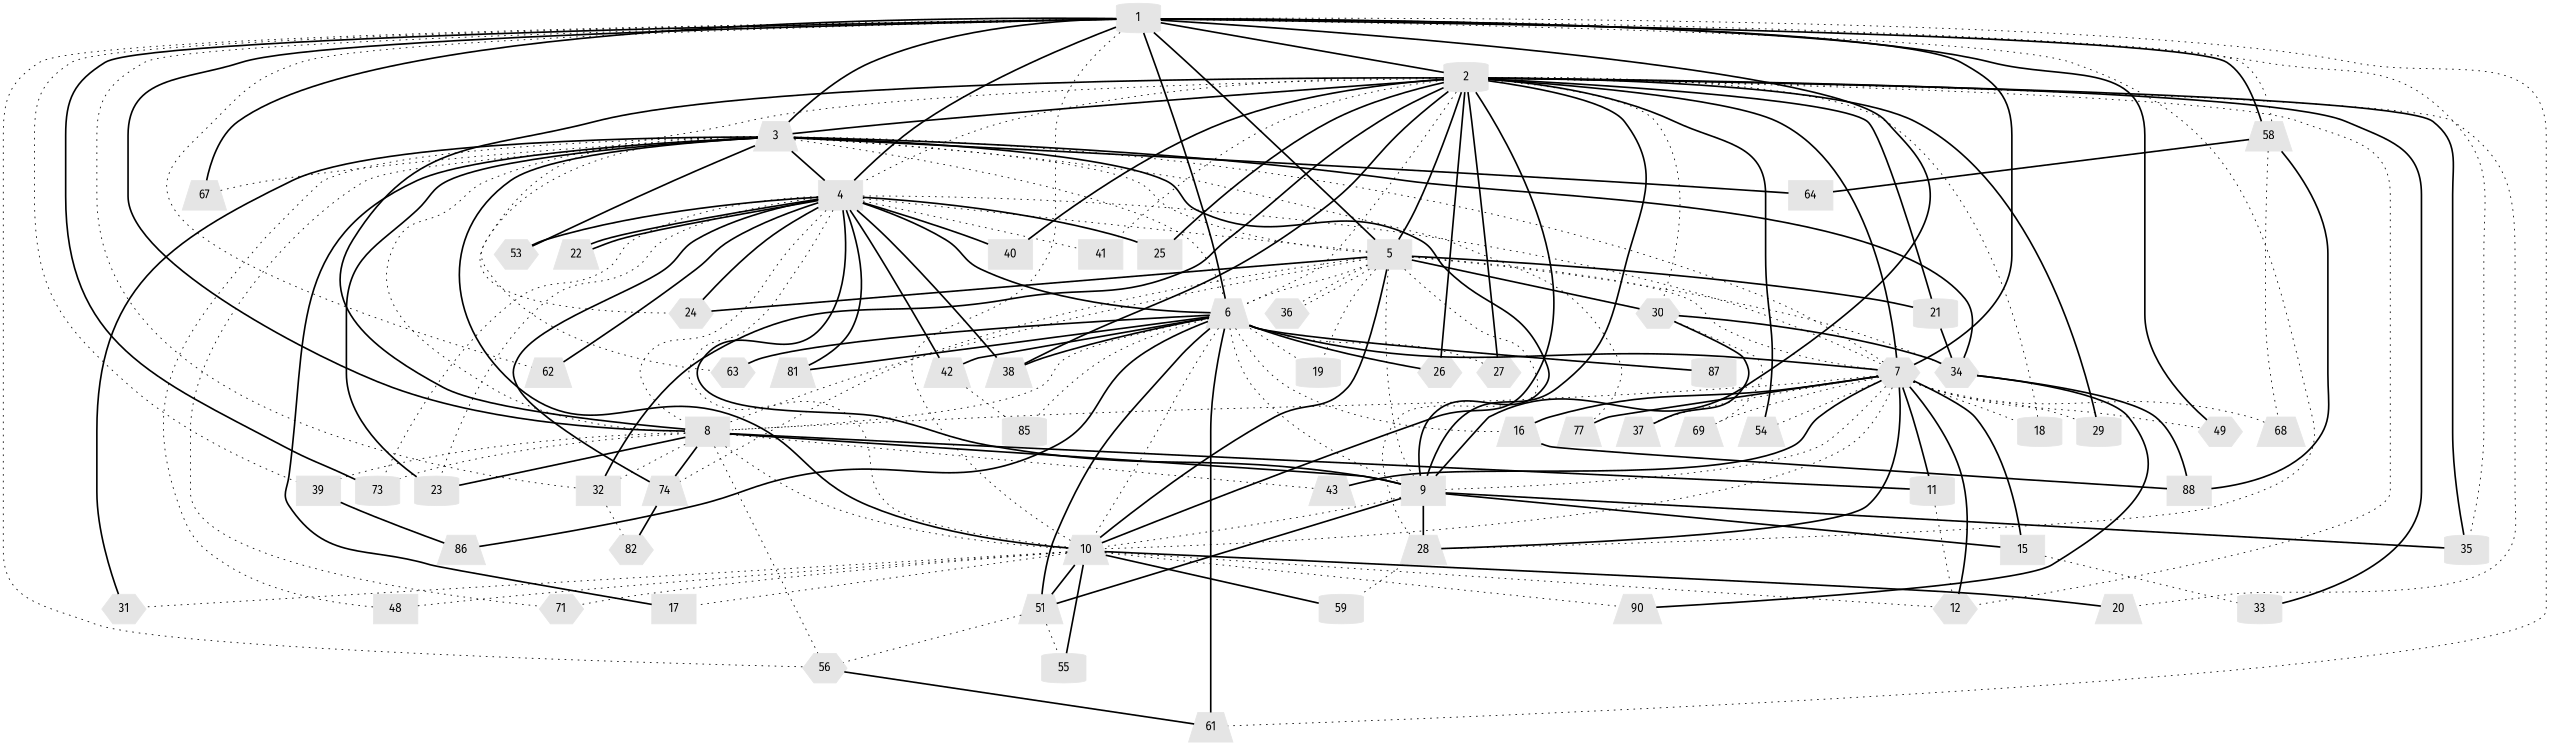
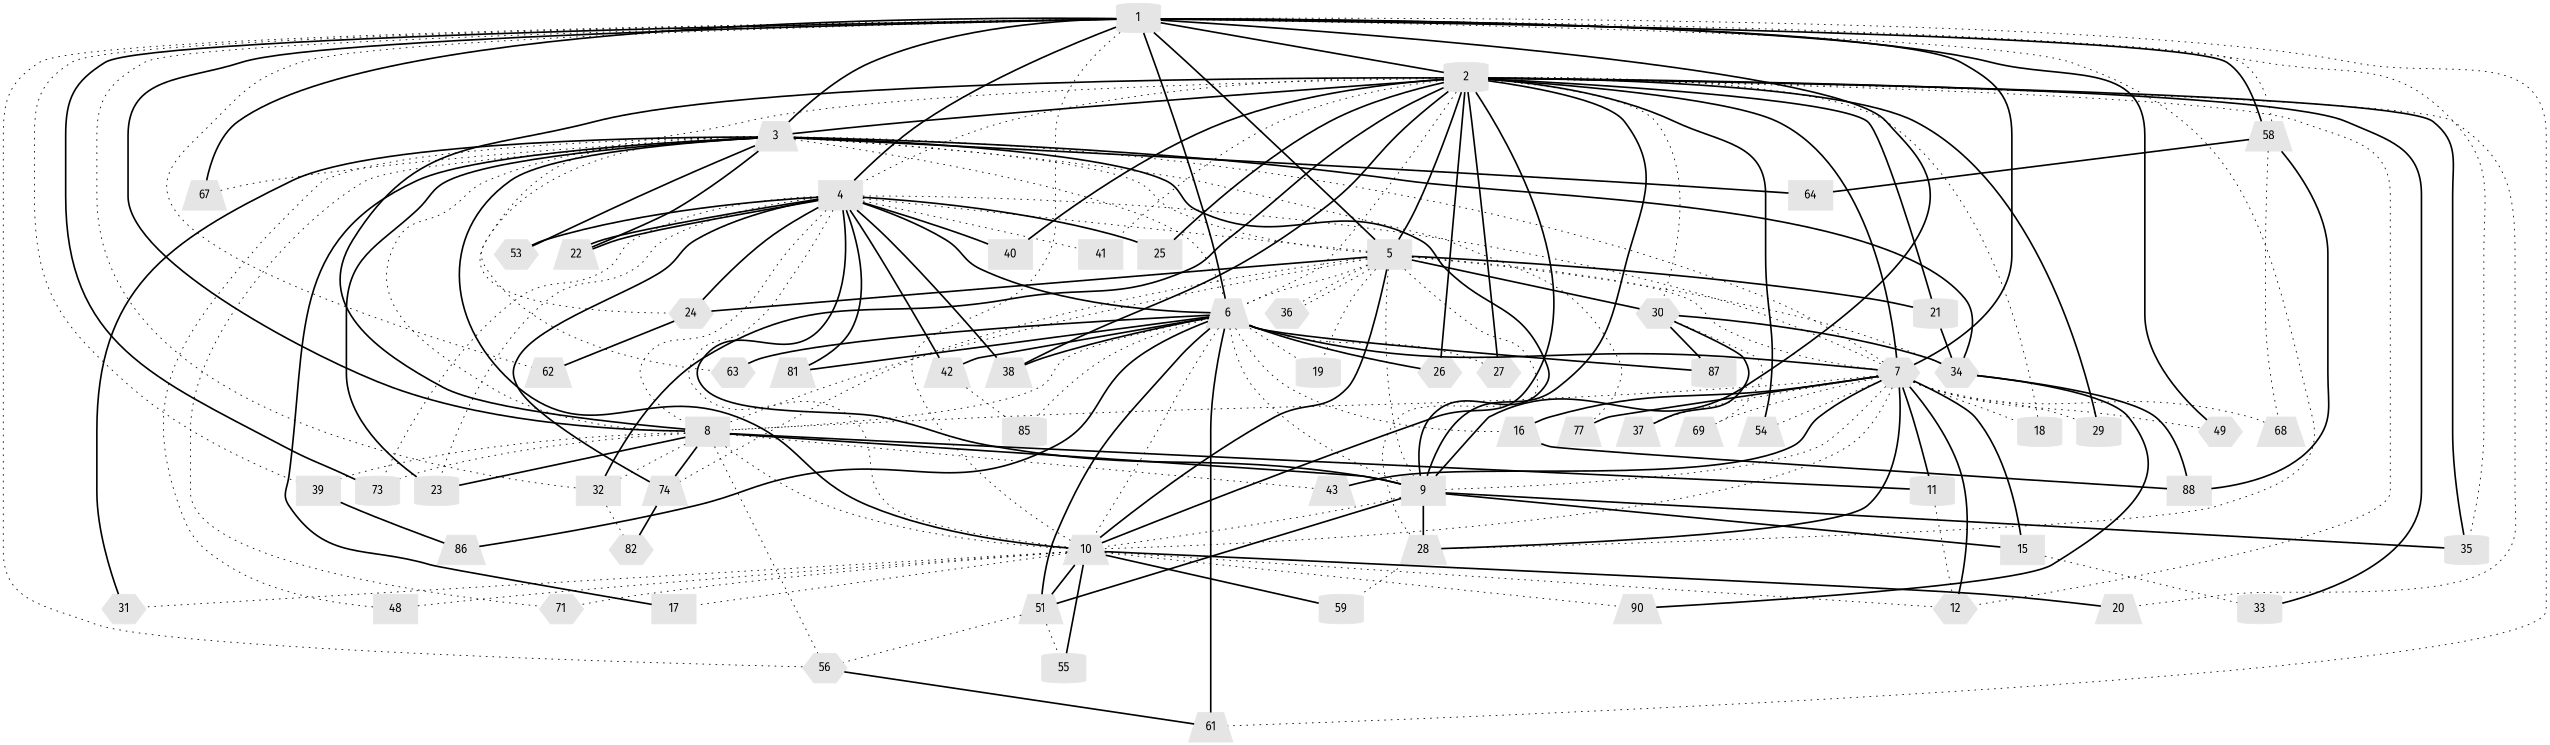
(808, 166) -> (684, 204)
(688, 276) -> (619, 343)
none -> (1685, 343)
